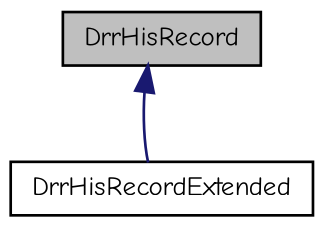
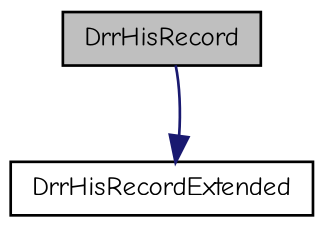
(144, 127) -> (180, 100)
